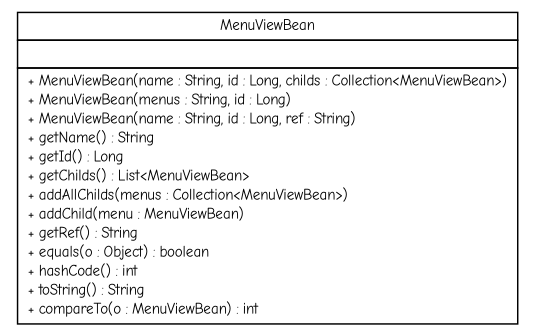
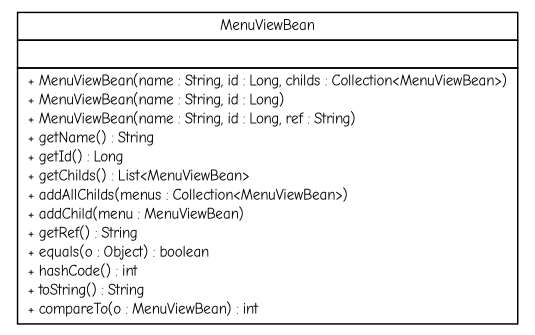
(160, 100) -> (156, 100)
